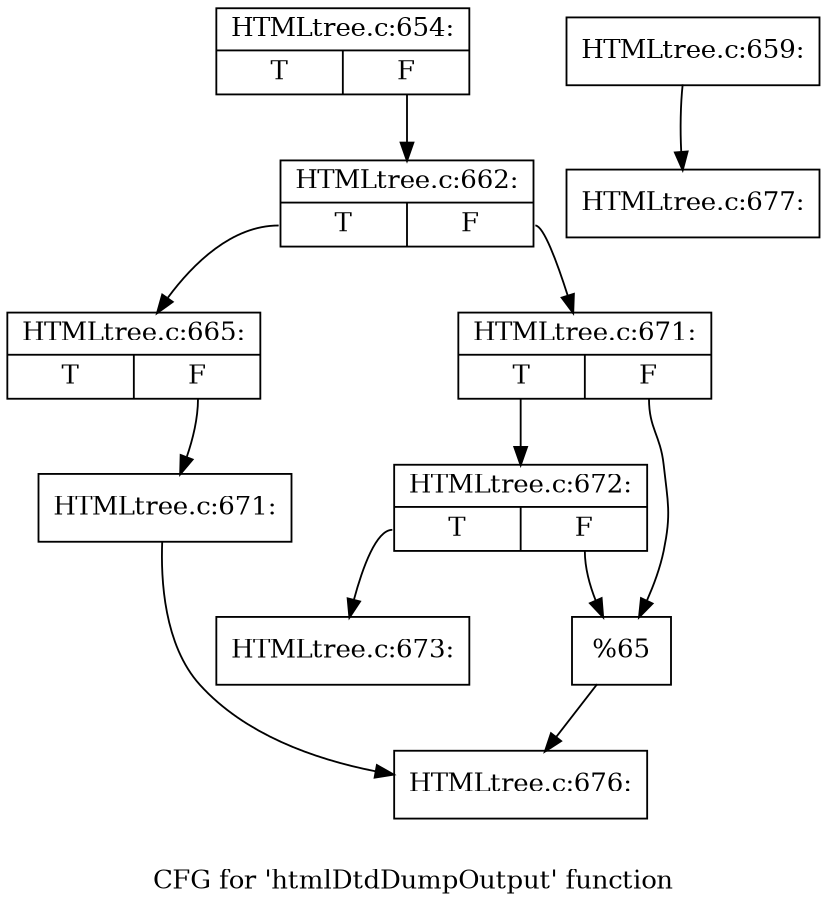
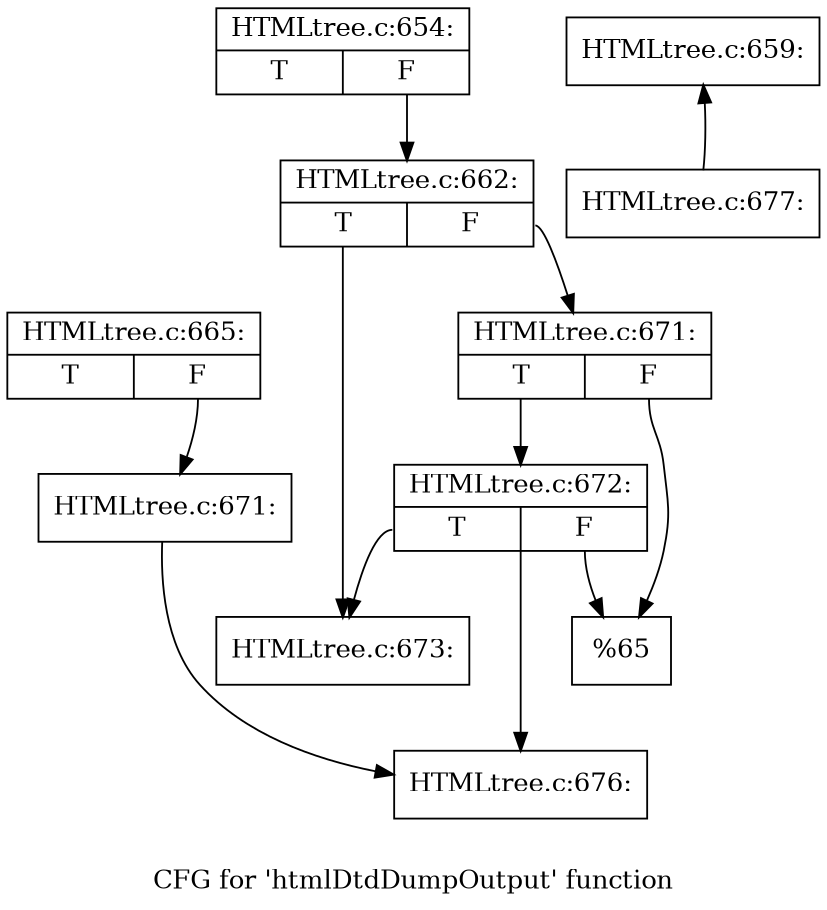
(681, 118) -> (705, 137)
(215, 249) -> (343, 423)
(577, 711) -> (521, 642)
